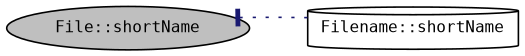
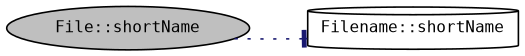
(275, 17) -> (267, 39)
